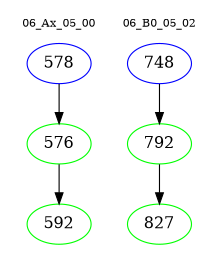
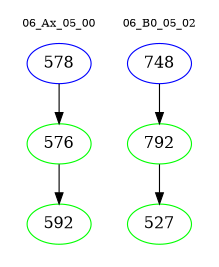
(159, 224) -> (159, 224)
